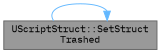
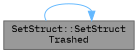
(80, 35) -> (69, 35)
